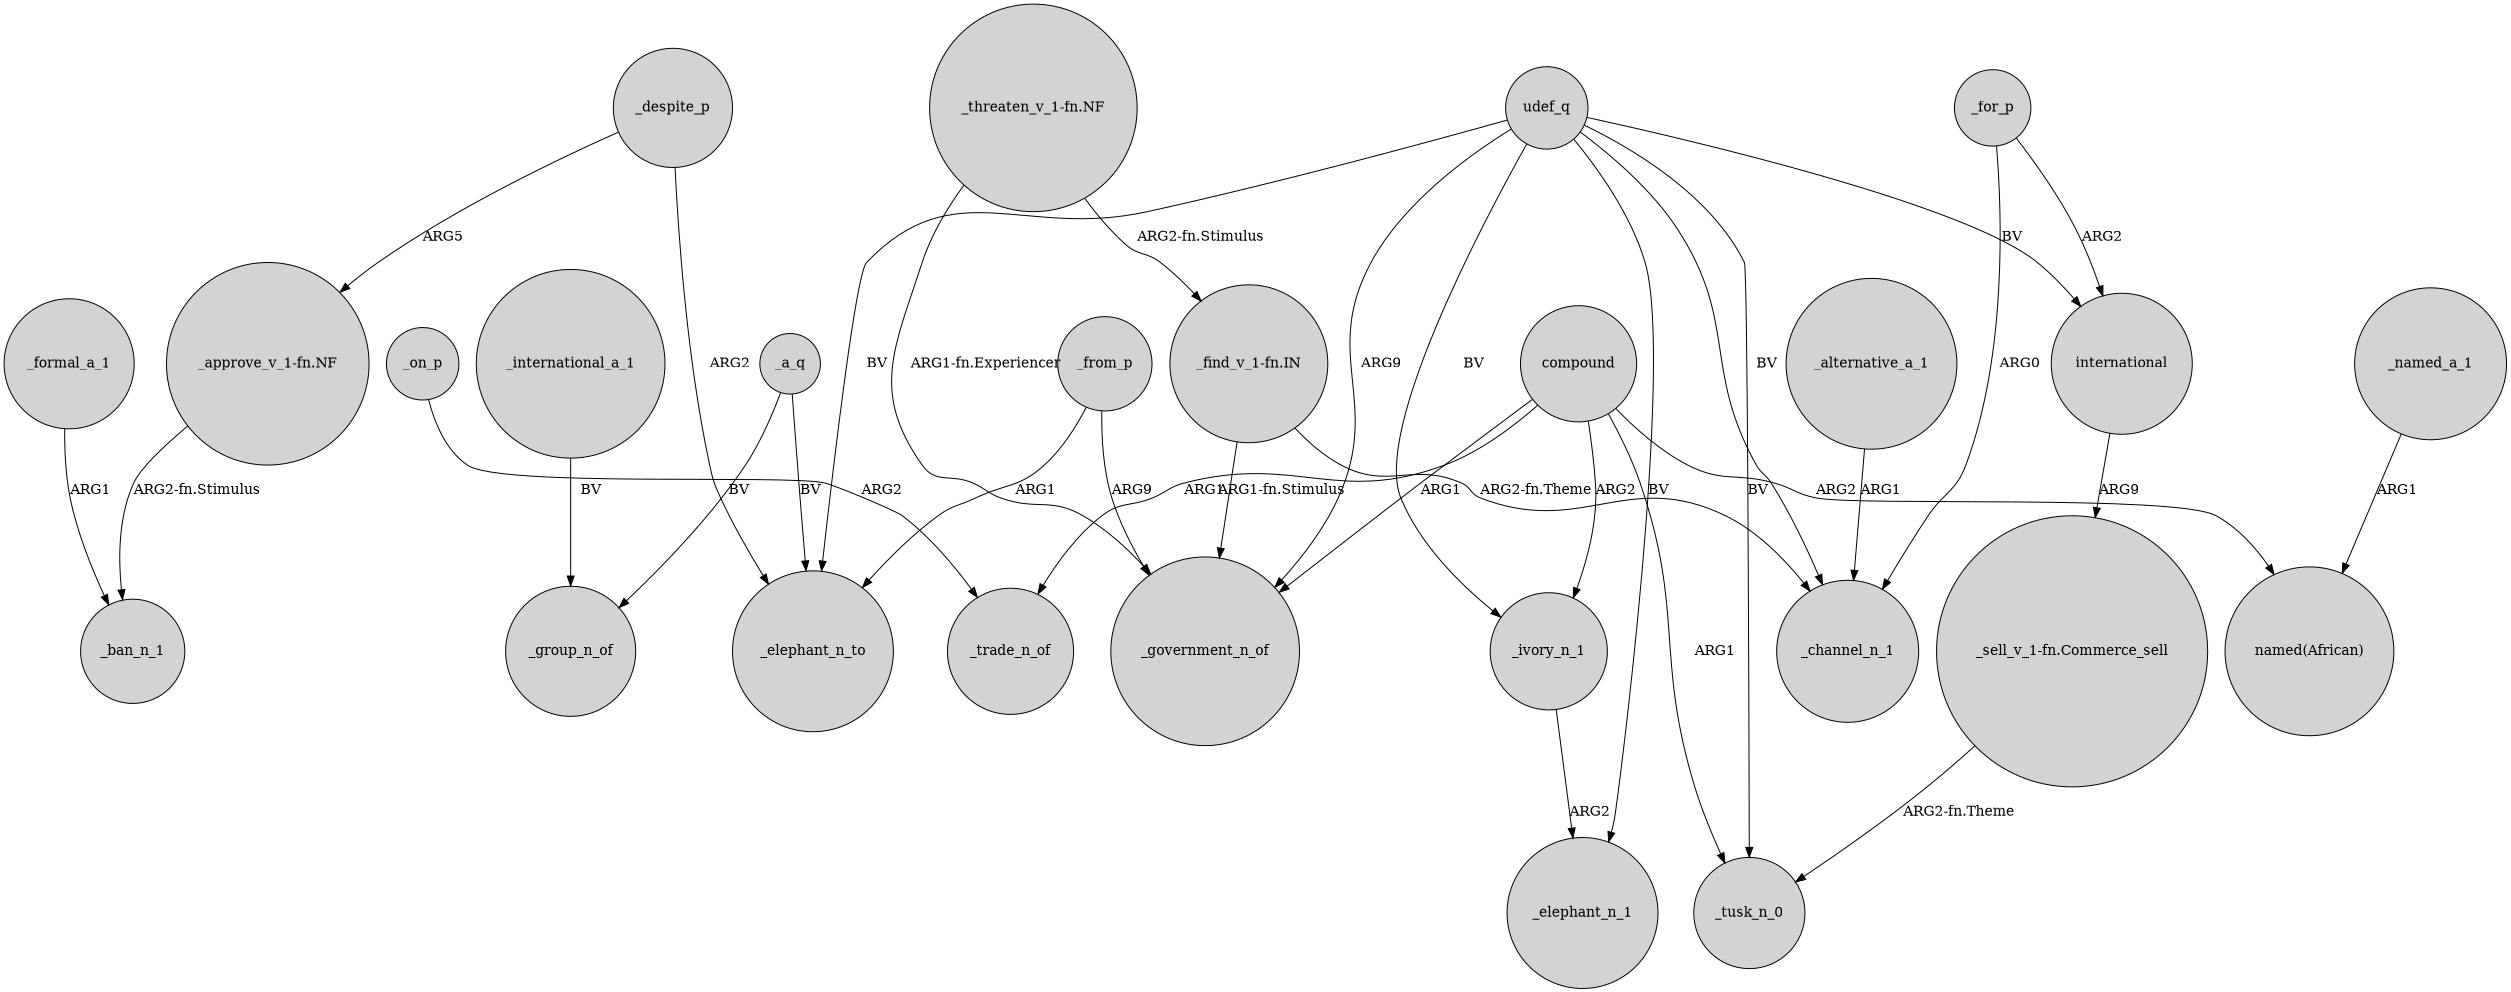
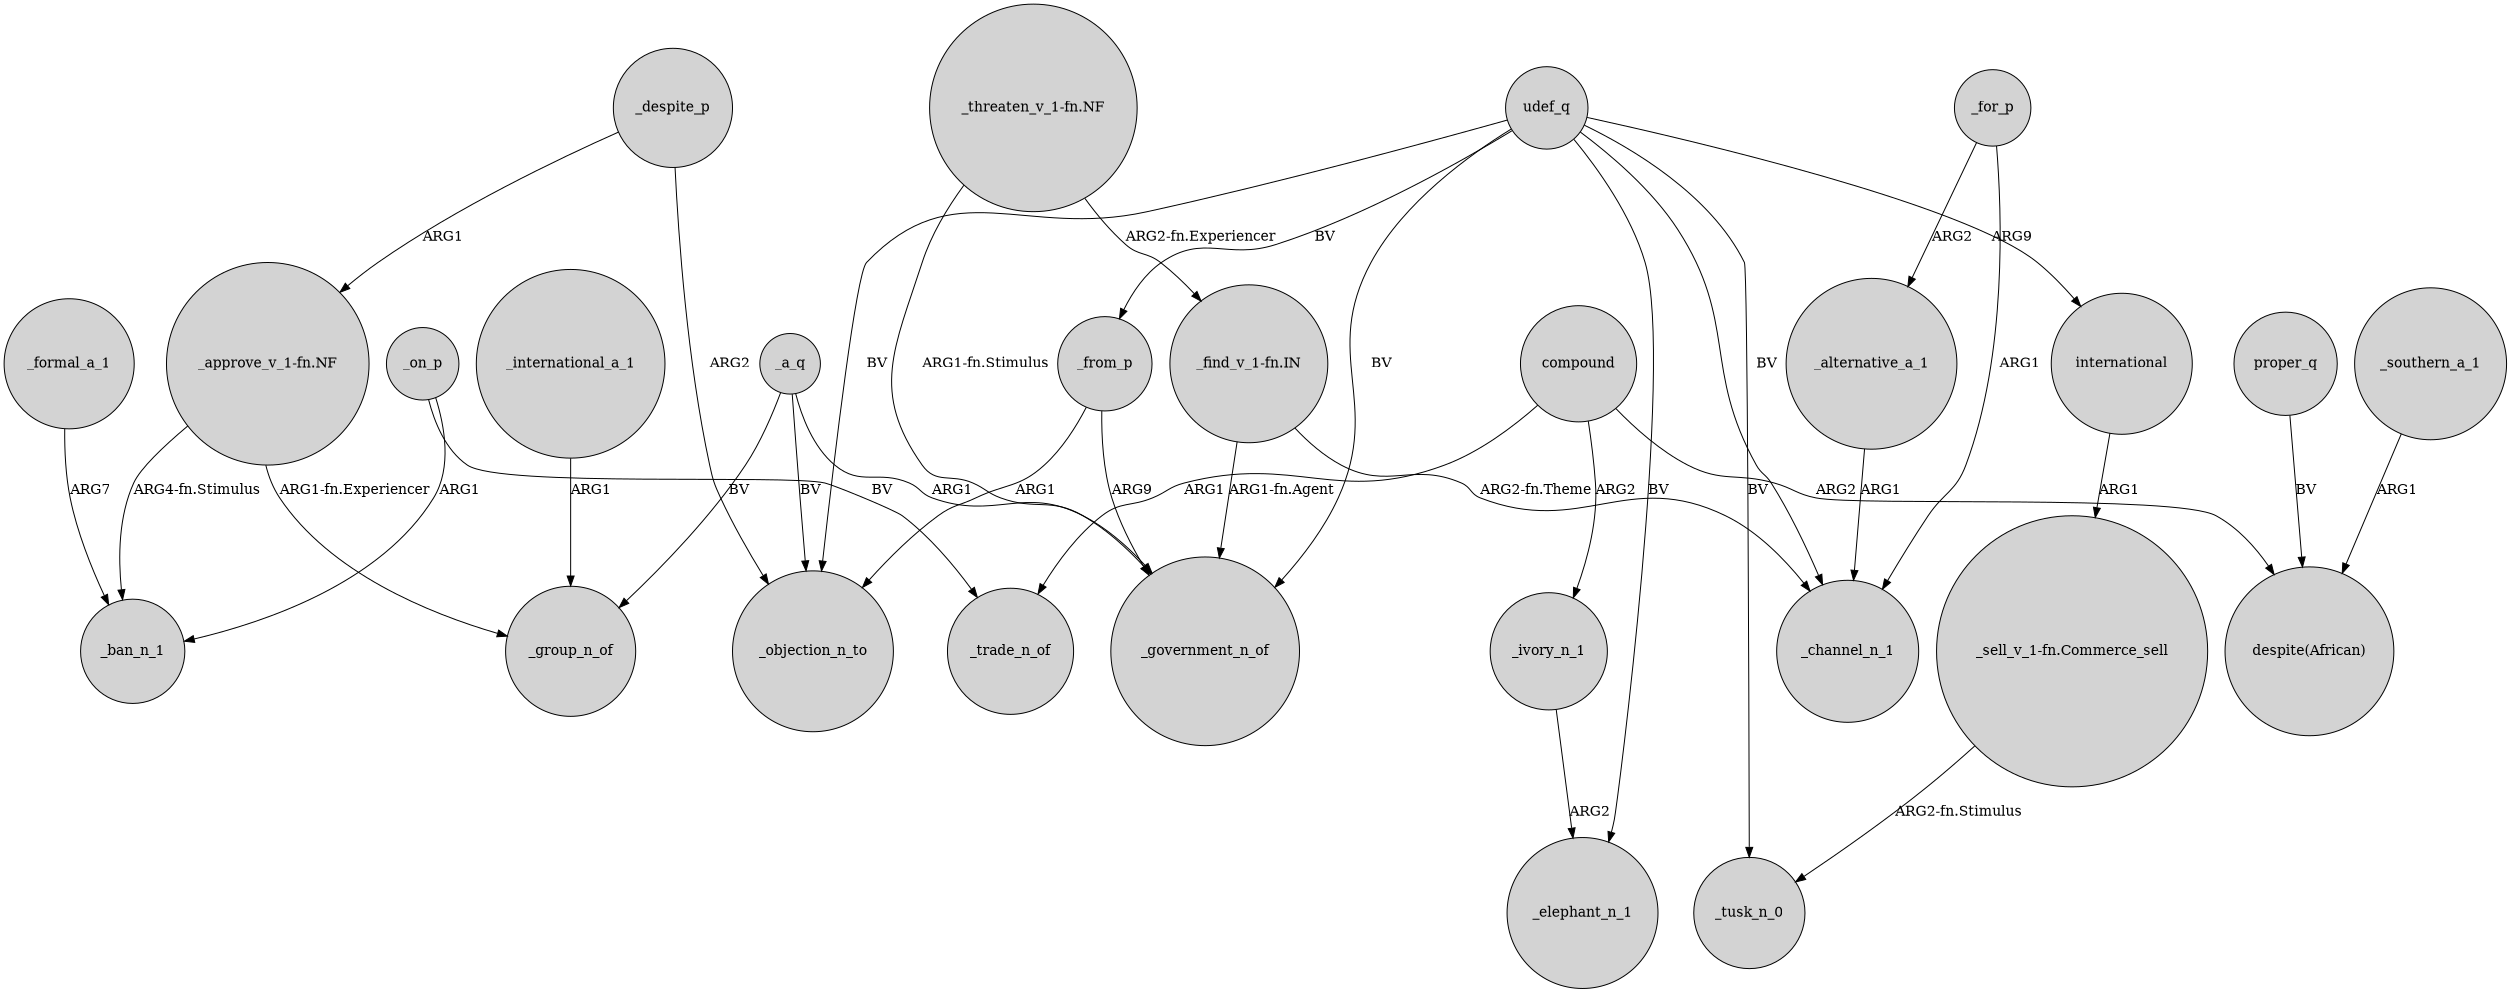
(2065, 209) -> (1946, 207)
(443, 237) -> (443, 237)
(1201, 237) -> (1201, 237)
(2012, 237) -> (2012, 237)
(986, 364) -> (986, 364)
(1381, 364) -> (1381, 364)
(2020, 364) -> (2020, 364)
none -> (2286, 364)
(2431, 364) -> (2431, 364)
(1415, 383) -> (1315, 230)
(91, 490) -> (91, 490)
(197, 490) -> (197, 490)
(591, 490) -> (591, 490)
(882, 490) -> (882, 490)
(1282, 490) -> (1282, 490)
(2119, 490) -> (2119, 490)
(1409, 492) -> (944, 501)
none -> (371, 563)
none -> (368, 578)
(1669, 632) -> none
(813, 651) -> (813, 651)
(2309, 651) -> (2309, 651)
(1959, 812) -> (1959, 812)
